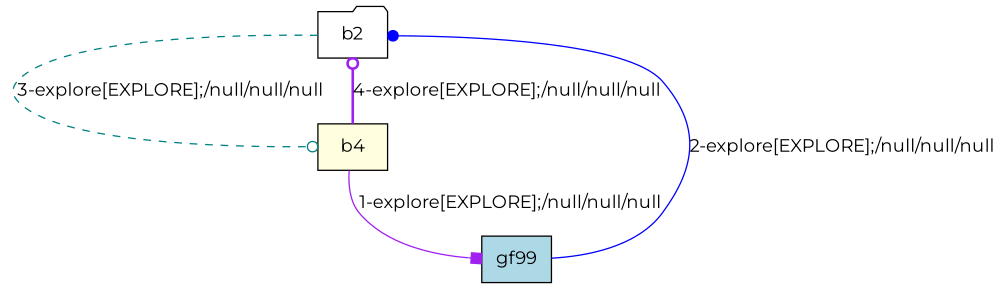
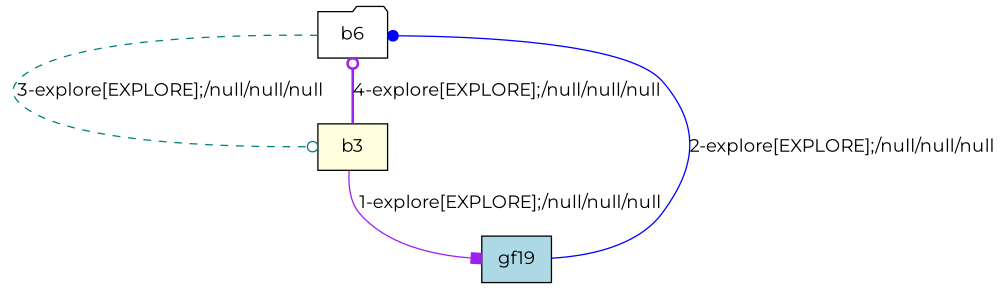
(353, 35) -> (353, 35)
(353, 147) -> (353, 147)
(517, 259) -> (517, 259)
